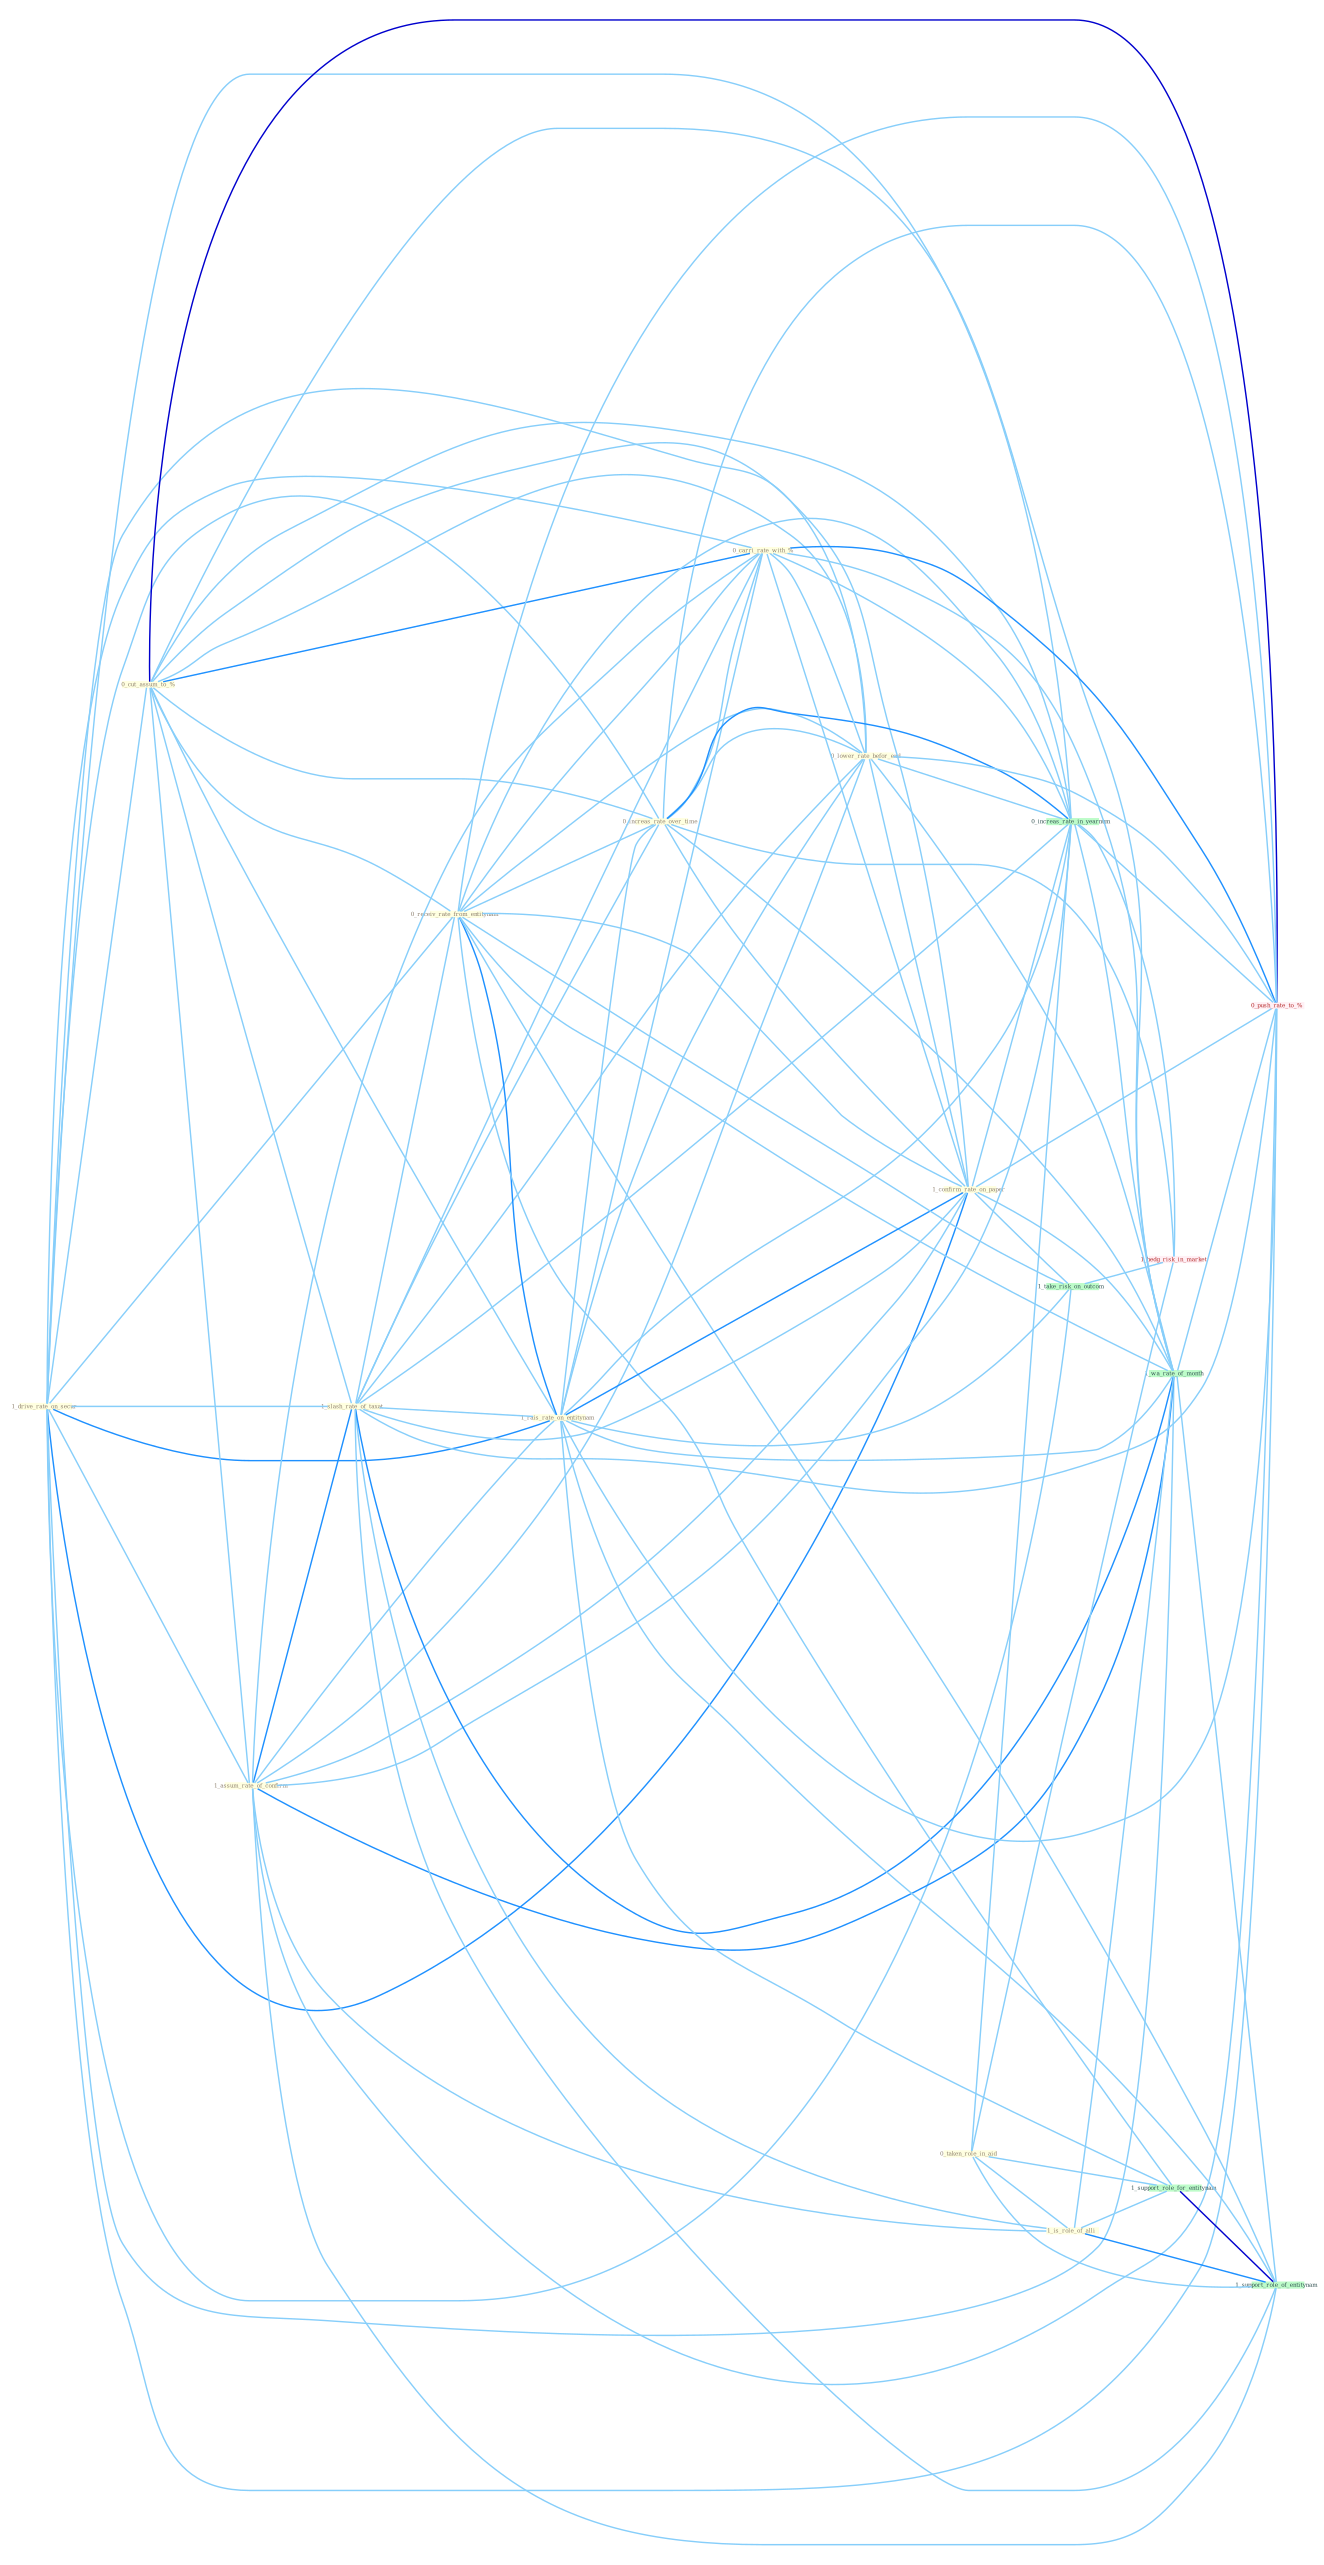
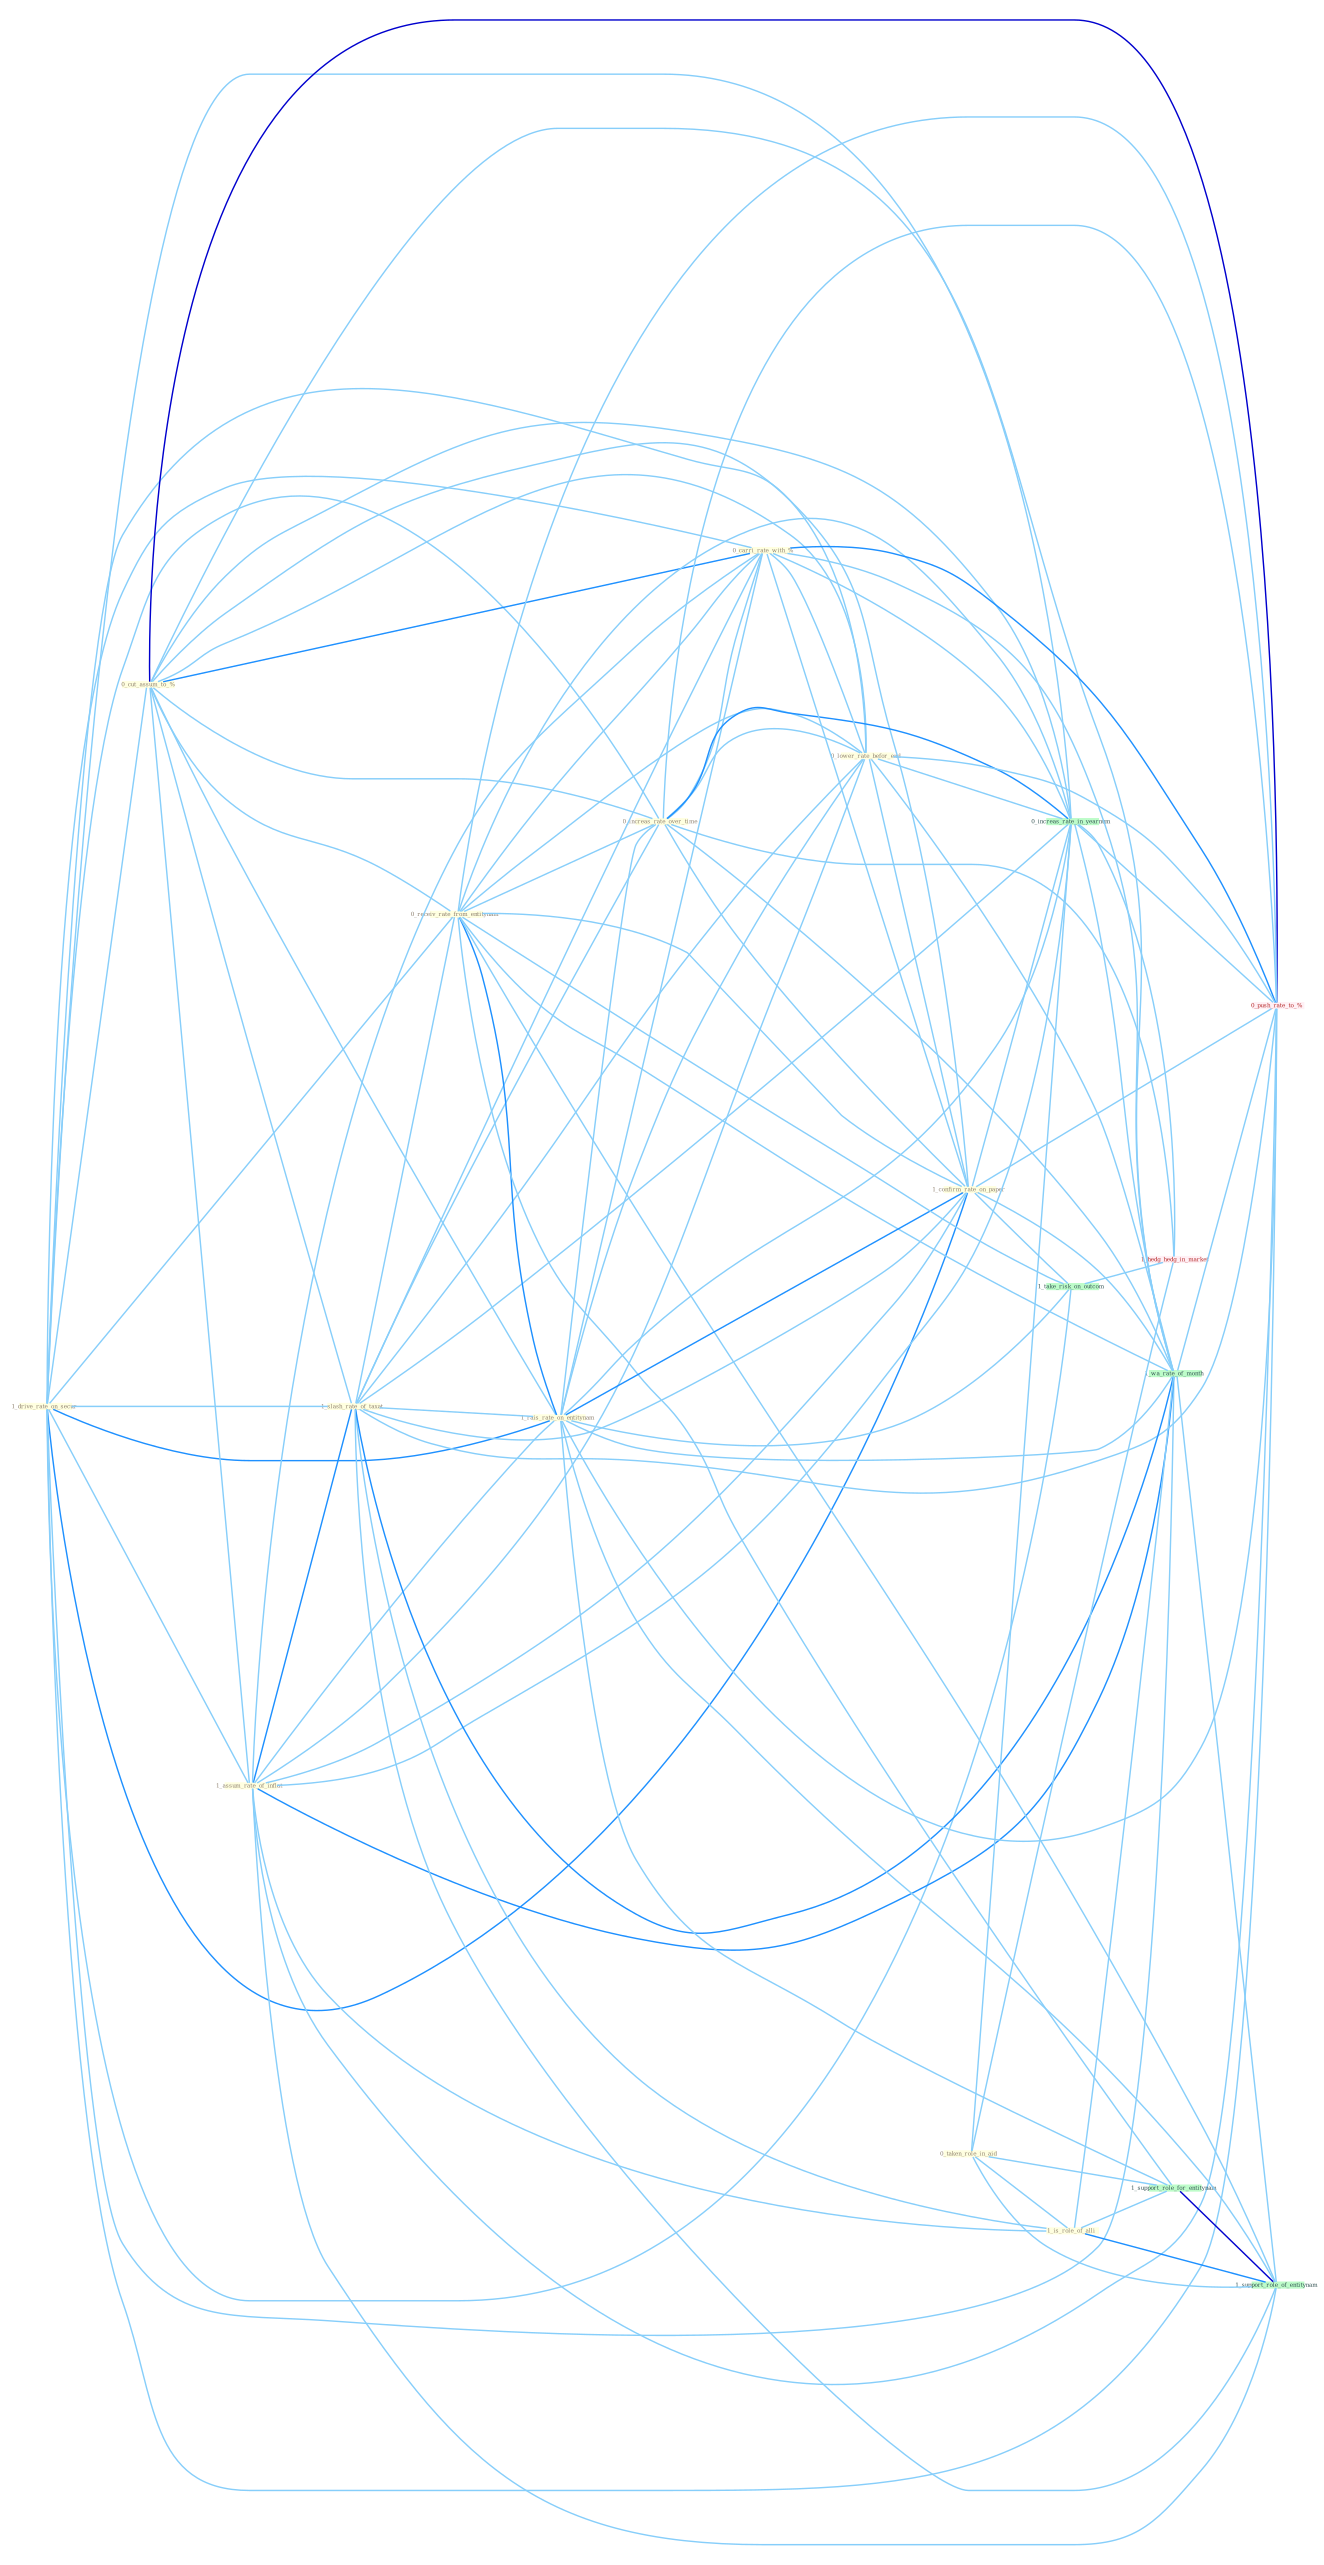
(1175, 1260) -> (1175, 1260)
(251, 1786) -> (251, 1786)
